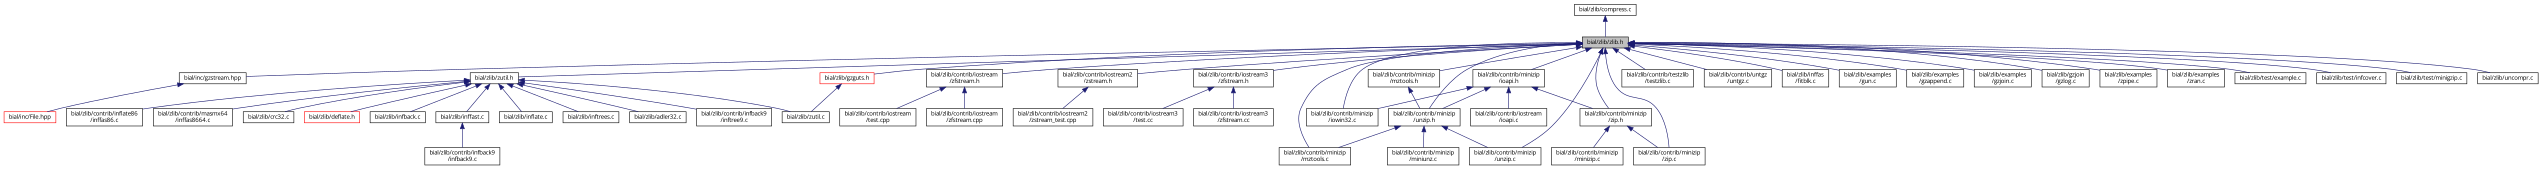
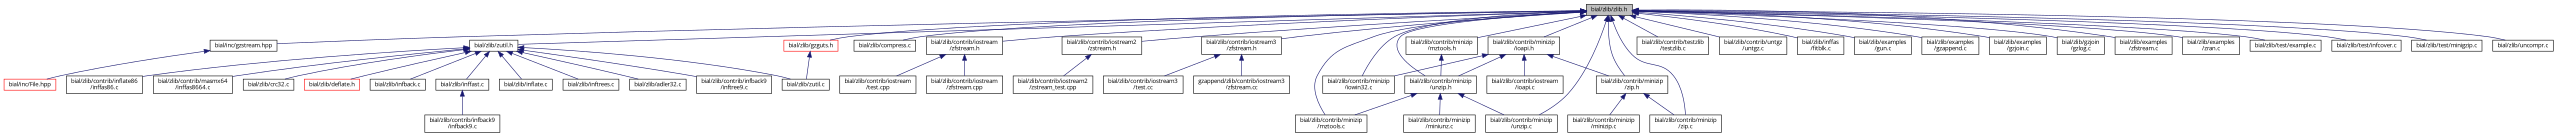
(1605, 29) -> (1241, 18)
(2128, 78) -> (2144, 46)
(1233, 117) -> (1242, 85)
